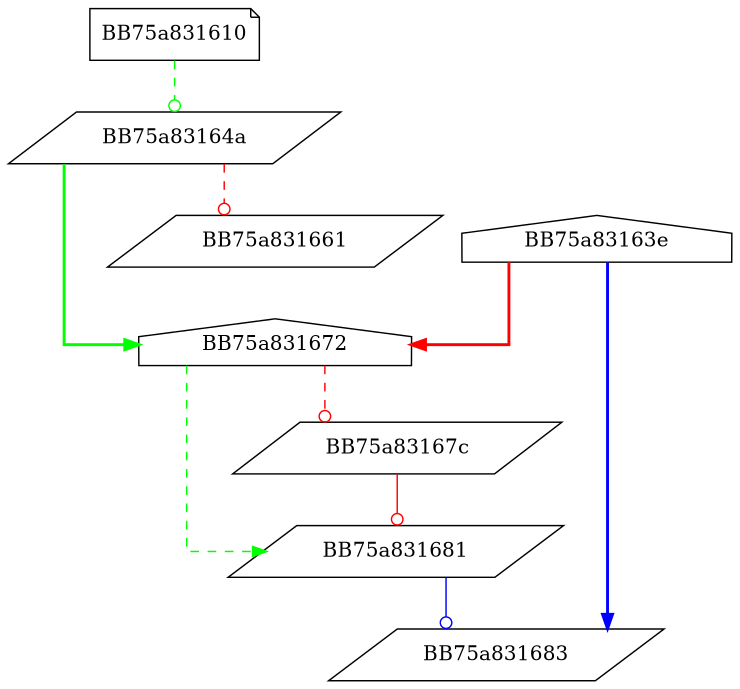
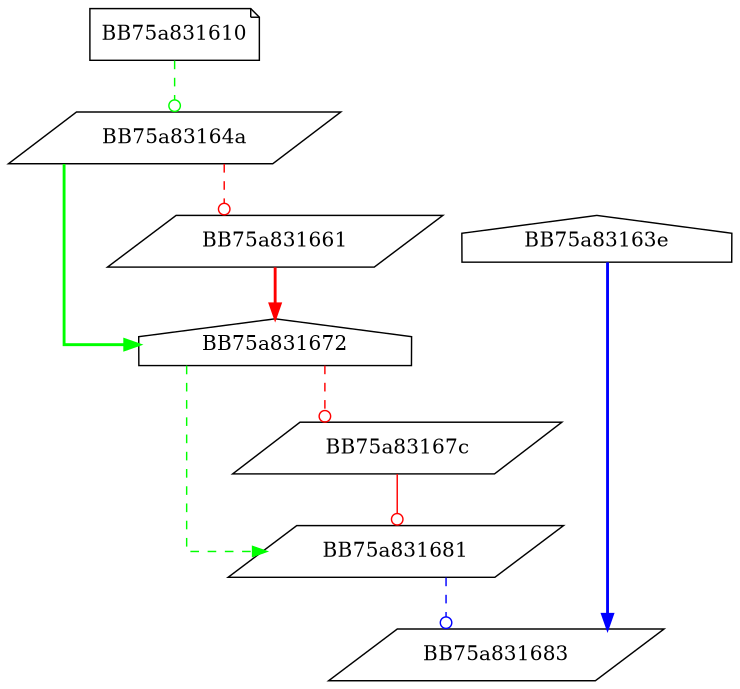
(508, 345) -> (275, 286)
(446, 597) -> (446, 597)
